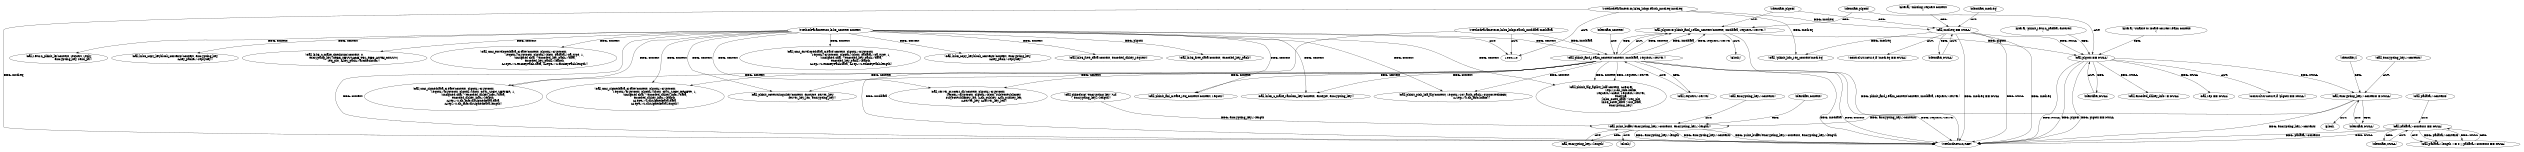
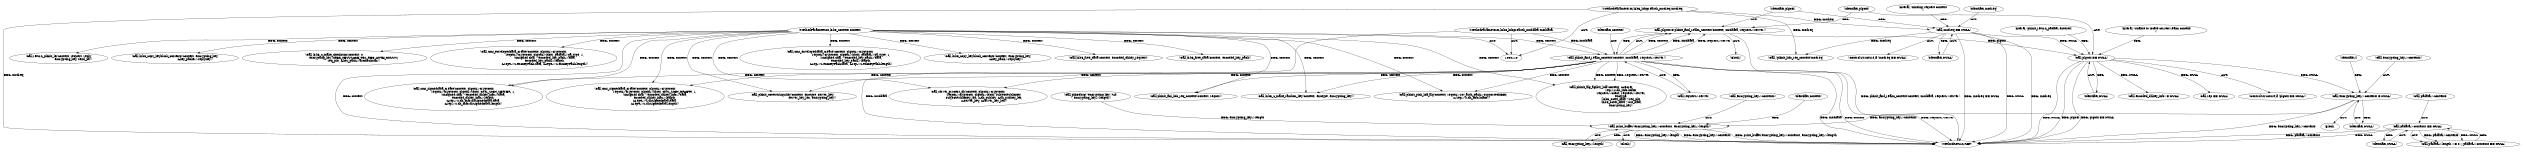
(1134, 41) -> (1134, 41)
(1186, 97) -> (1186, 97)
